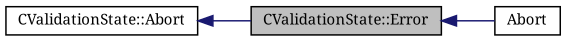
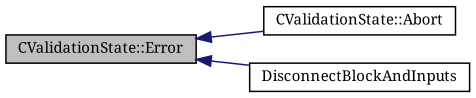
(232, 21) -> (237, 34)
(528, 21) -> (360, 77)
